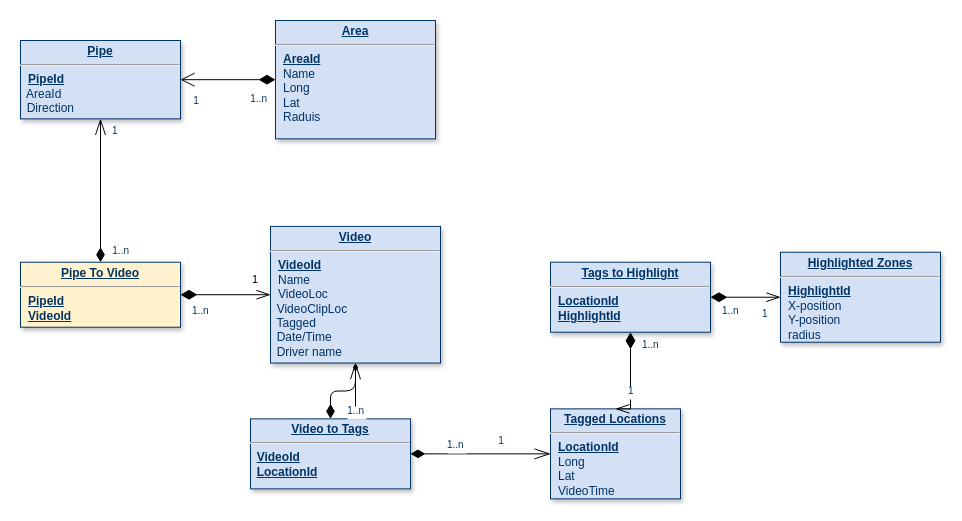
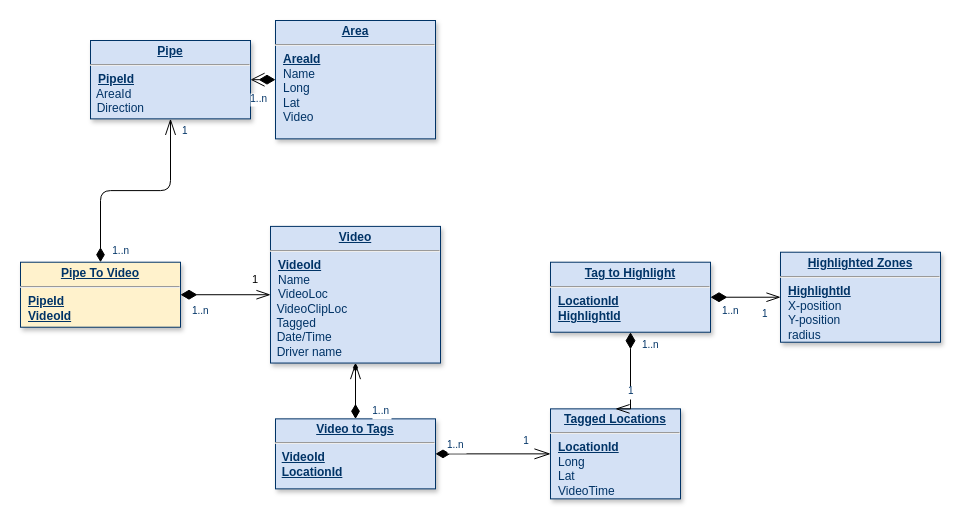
(296, 64) -> (296, 64)
(101, 80) -> (171, 80)
(600, 284) -> (596, 284)
(331, 454) -> (356, 454)
